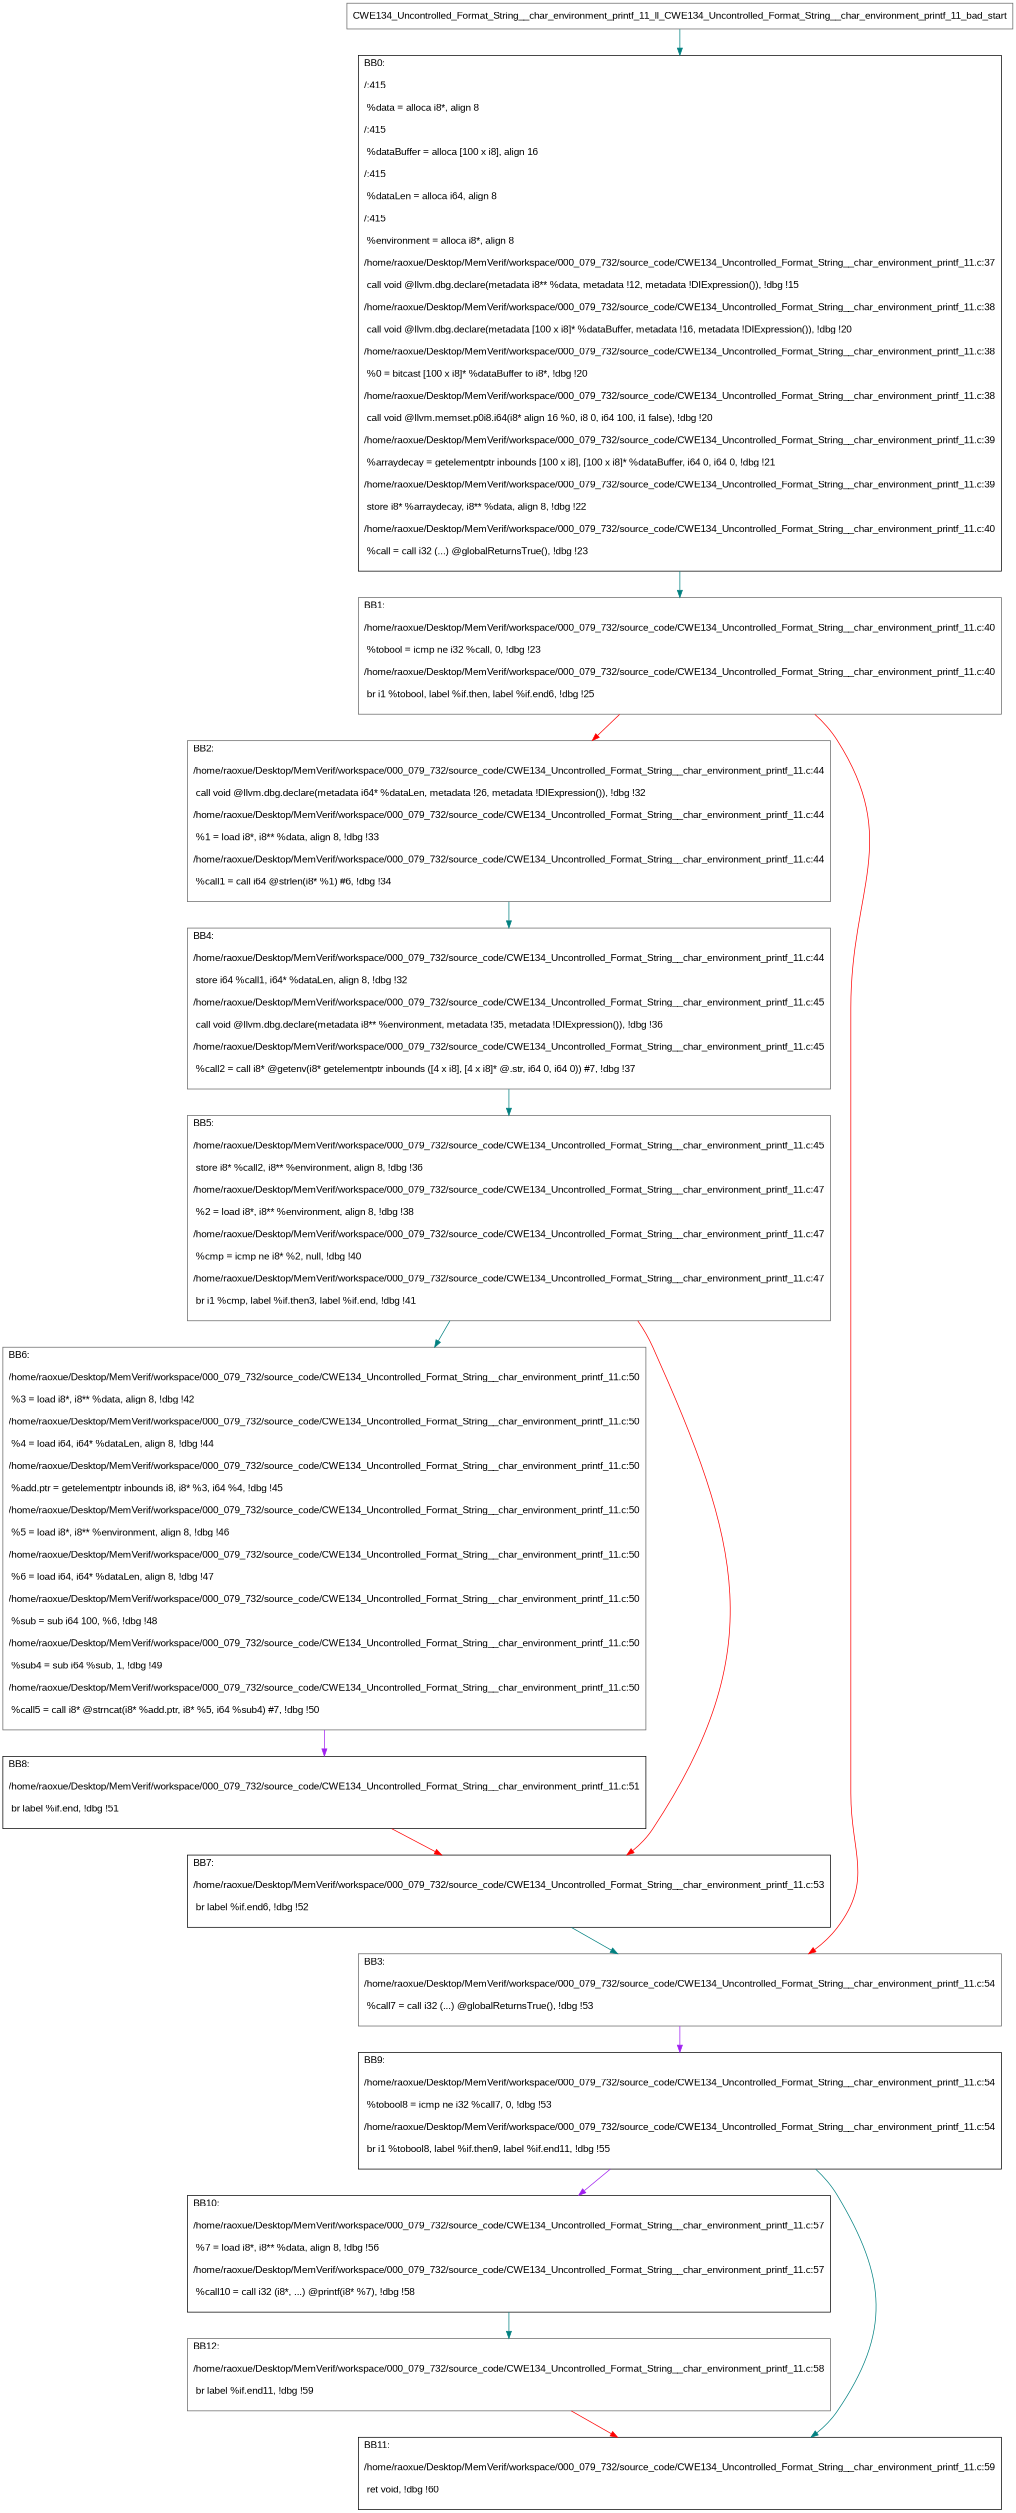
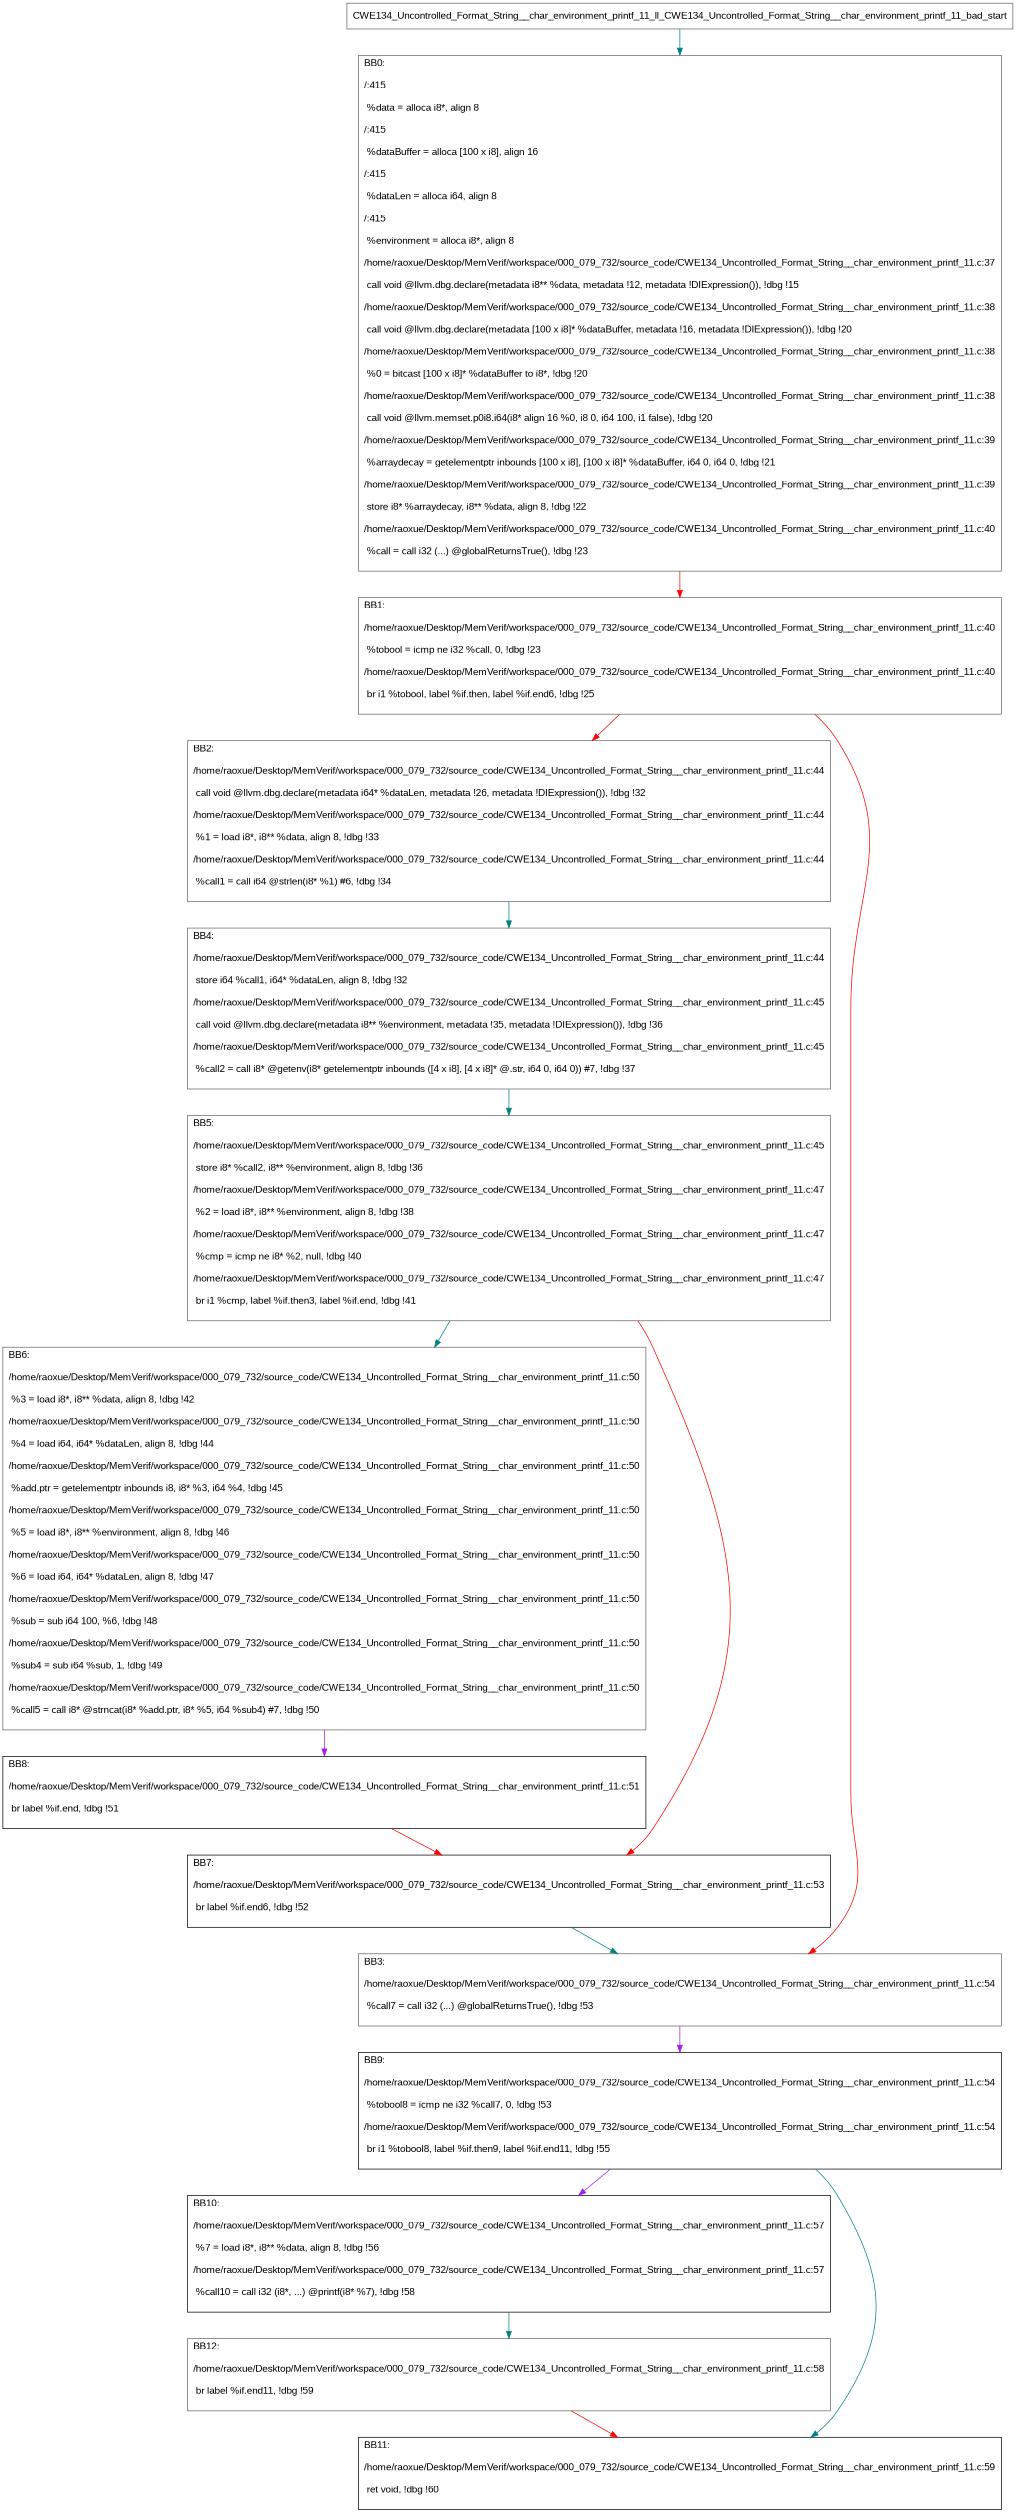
(680, 313) -> (680, 313)
(680, 581) -> (680, 581)
